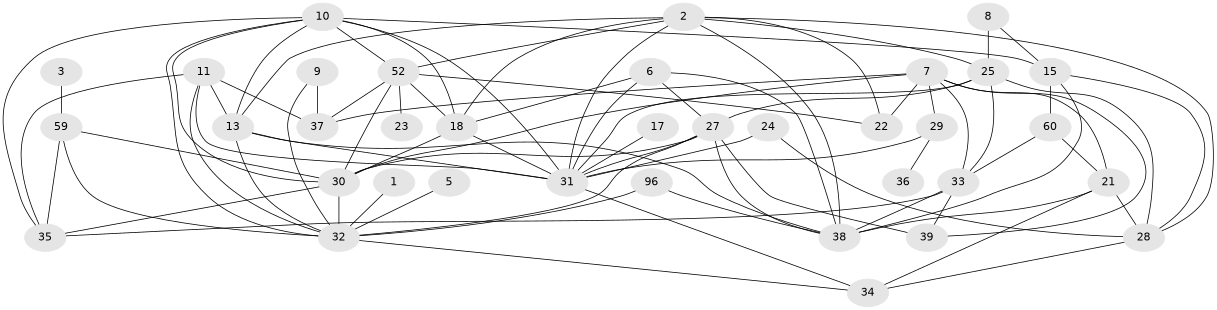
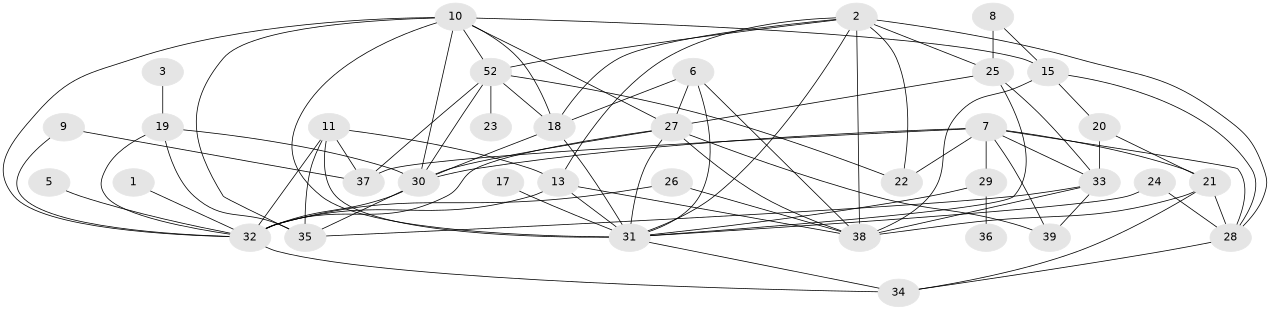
(262, 62) -> (564, 72)
(1122, 112) -> (1173, 157)
(61, 127) -> (163, 127)
(1050, 127) -> (1100, 127)
(652, 182) -> (672, 182)
